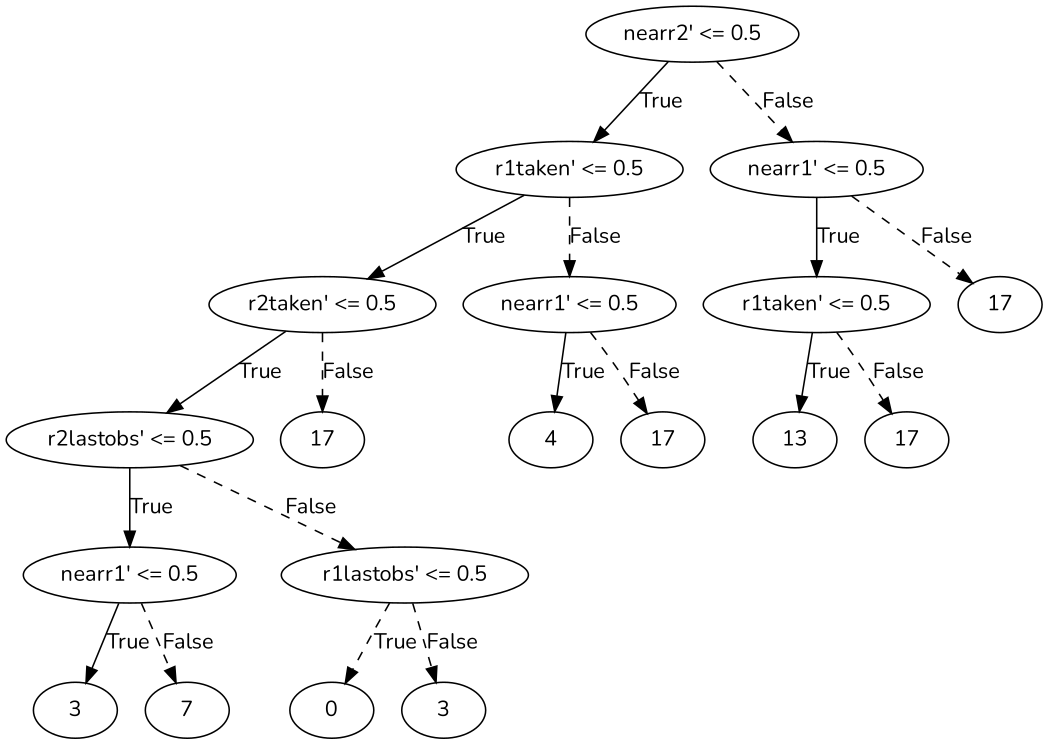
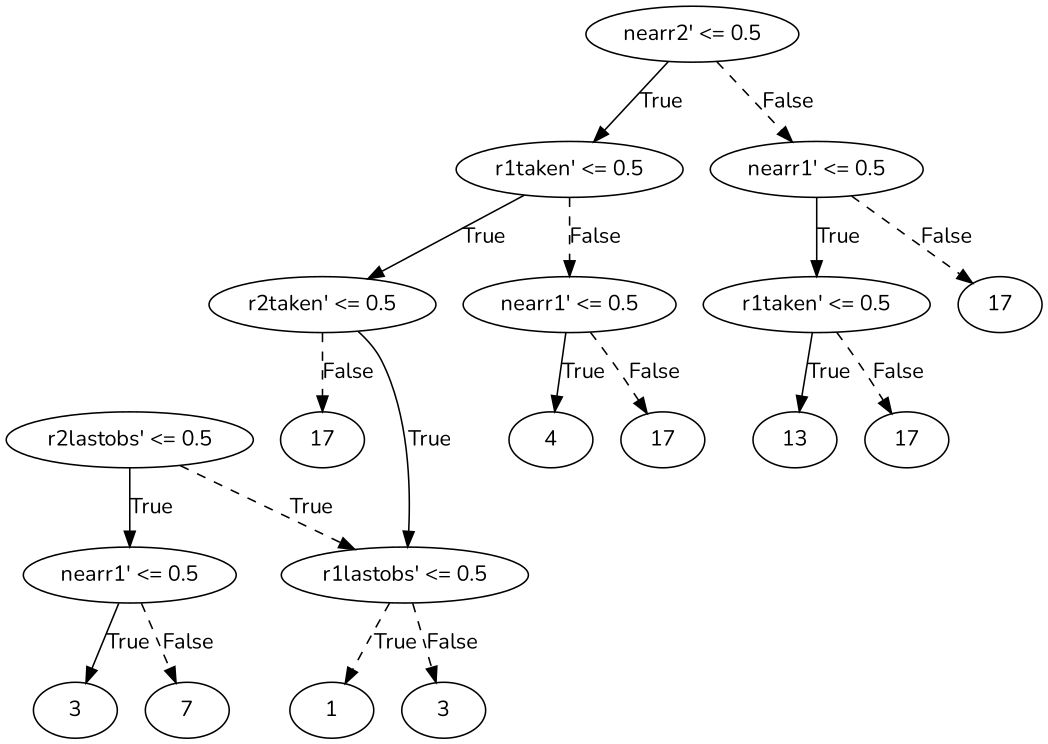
(233, 368) -> (403, 426)
(312, 507) -> (312, 507)
(332, 710) -> (332, 710)
